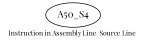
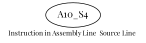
(73, 15) -> (73, 15)
